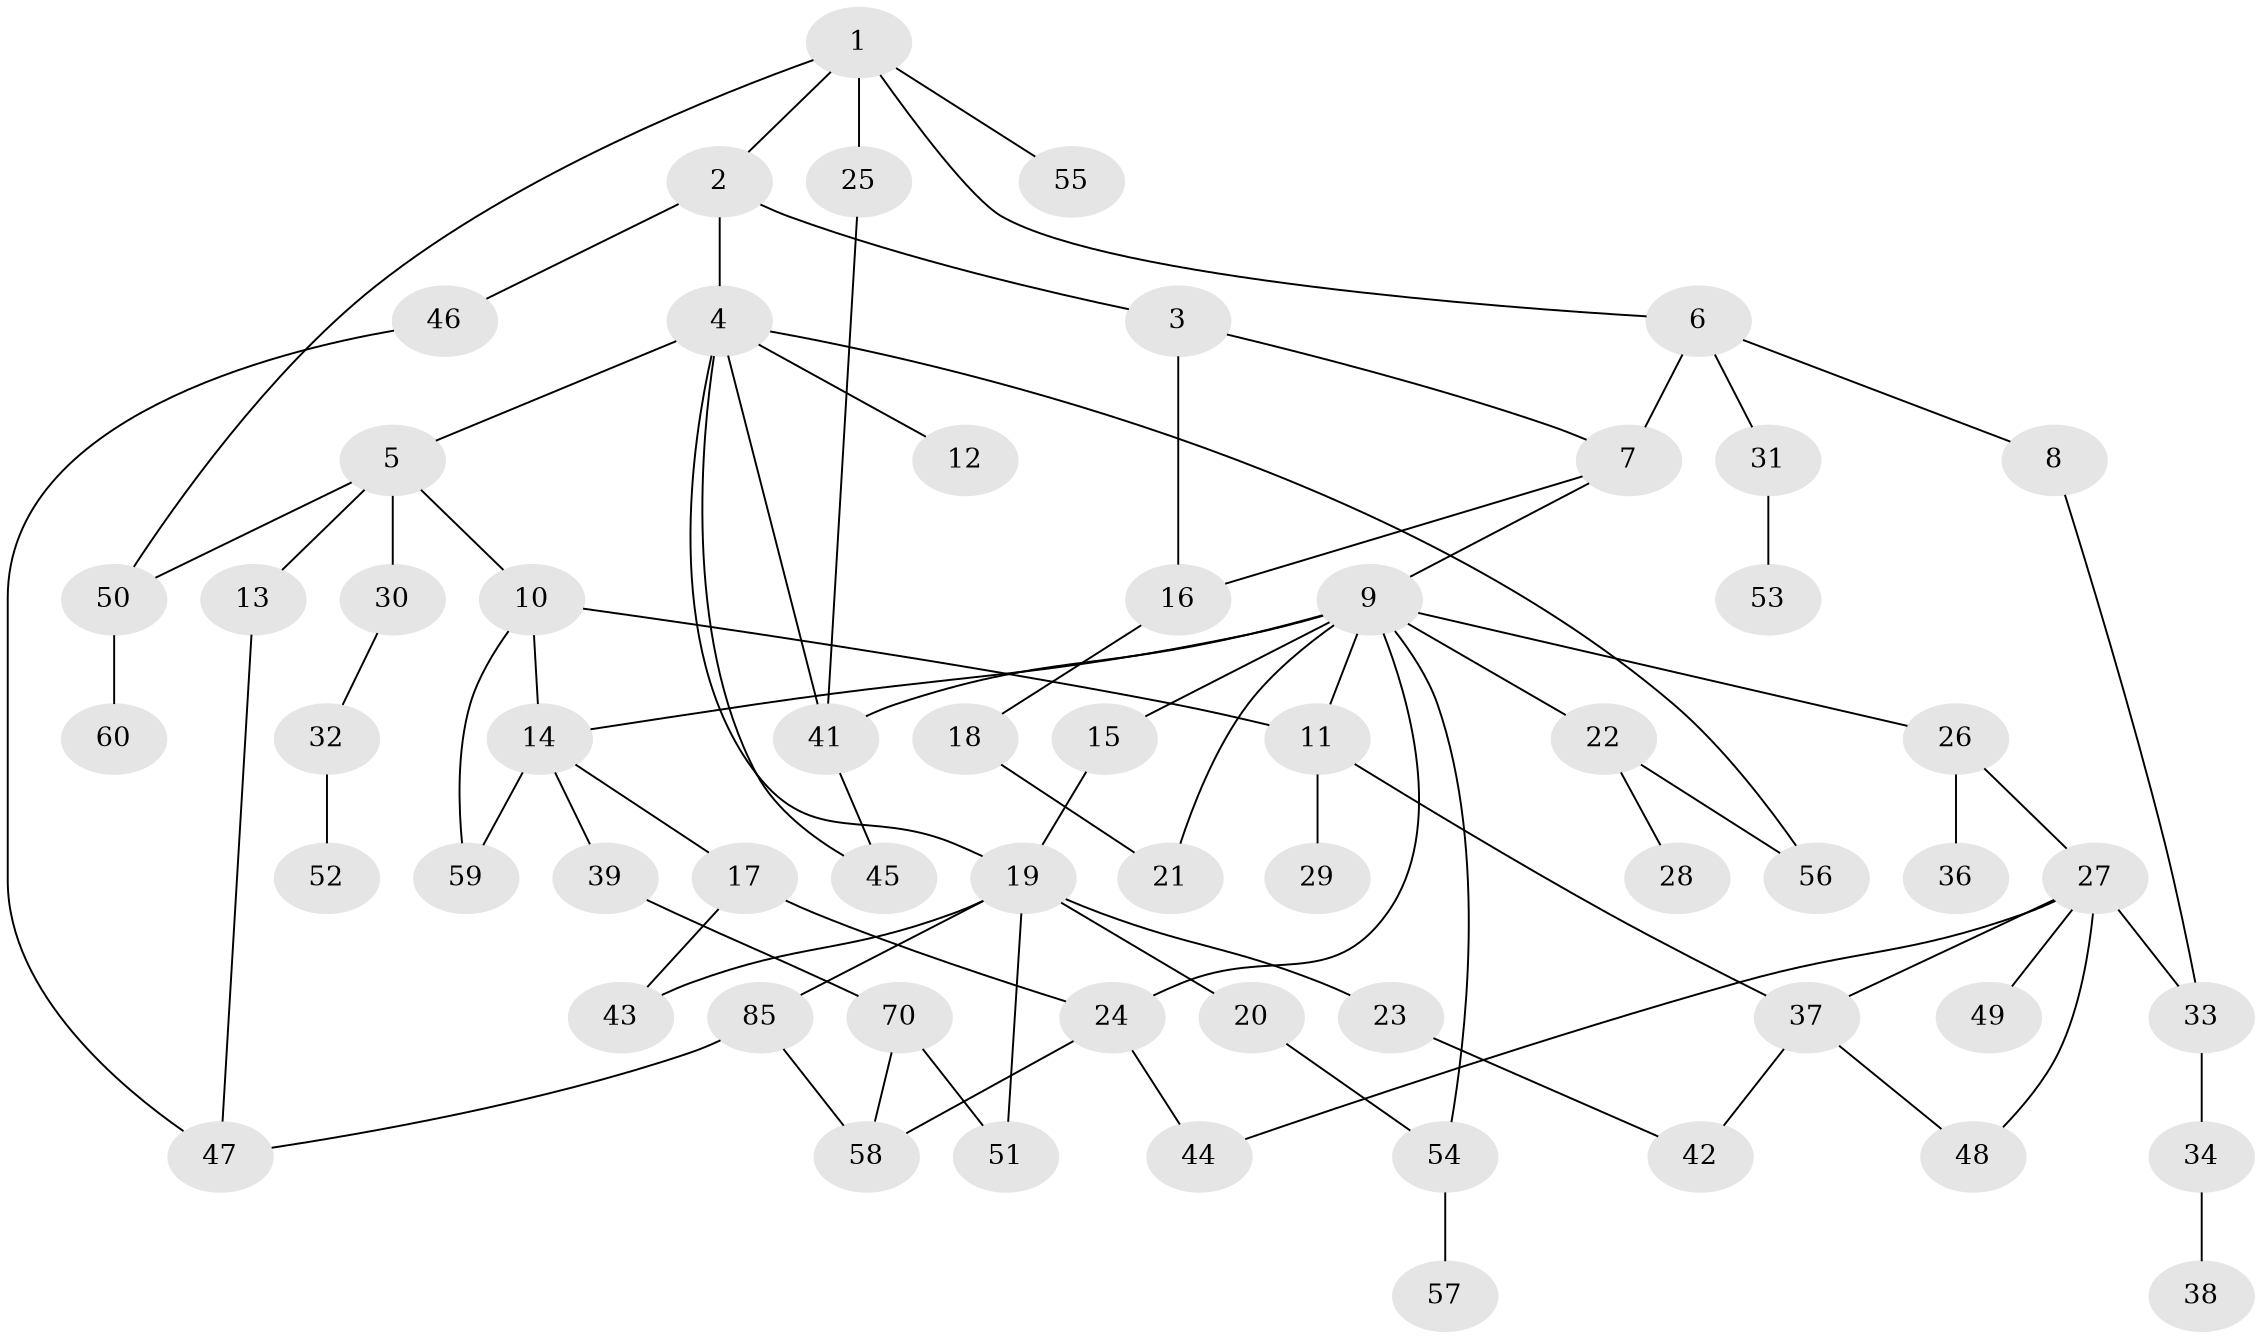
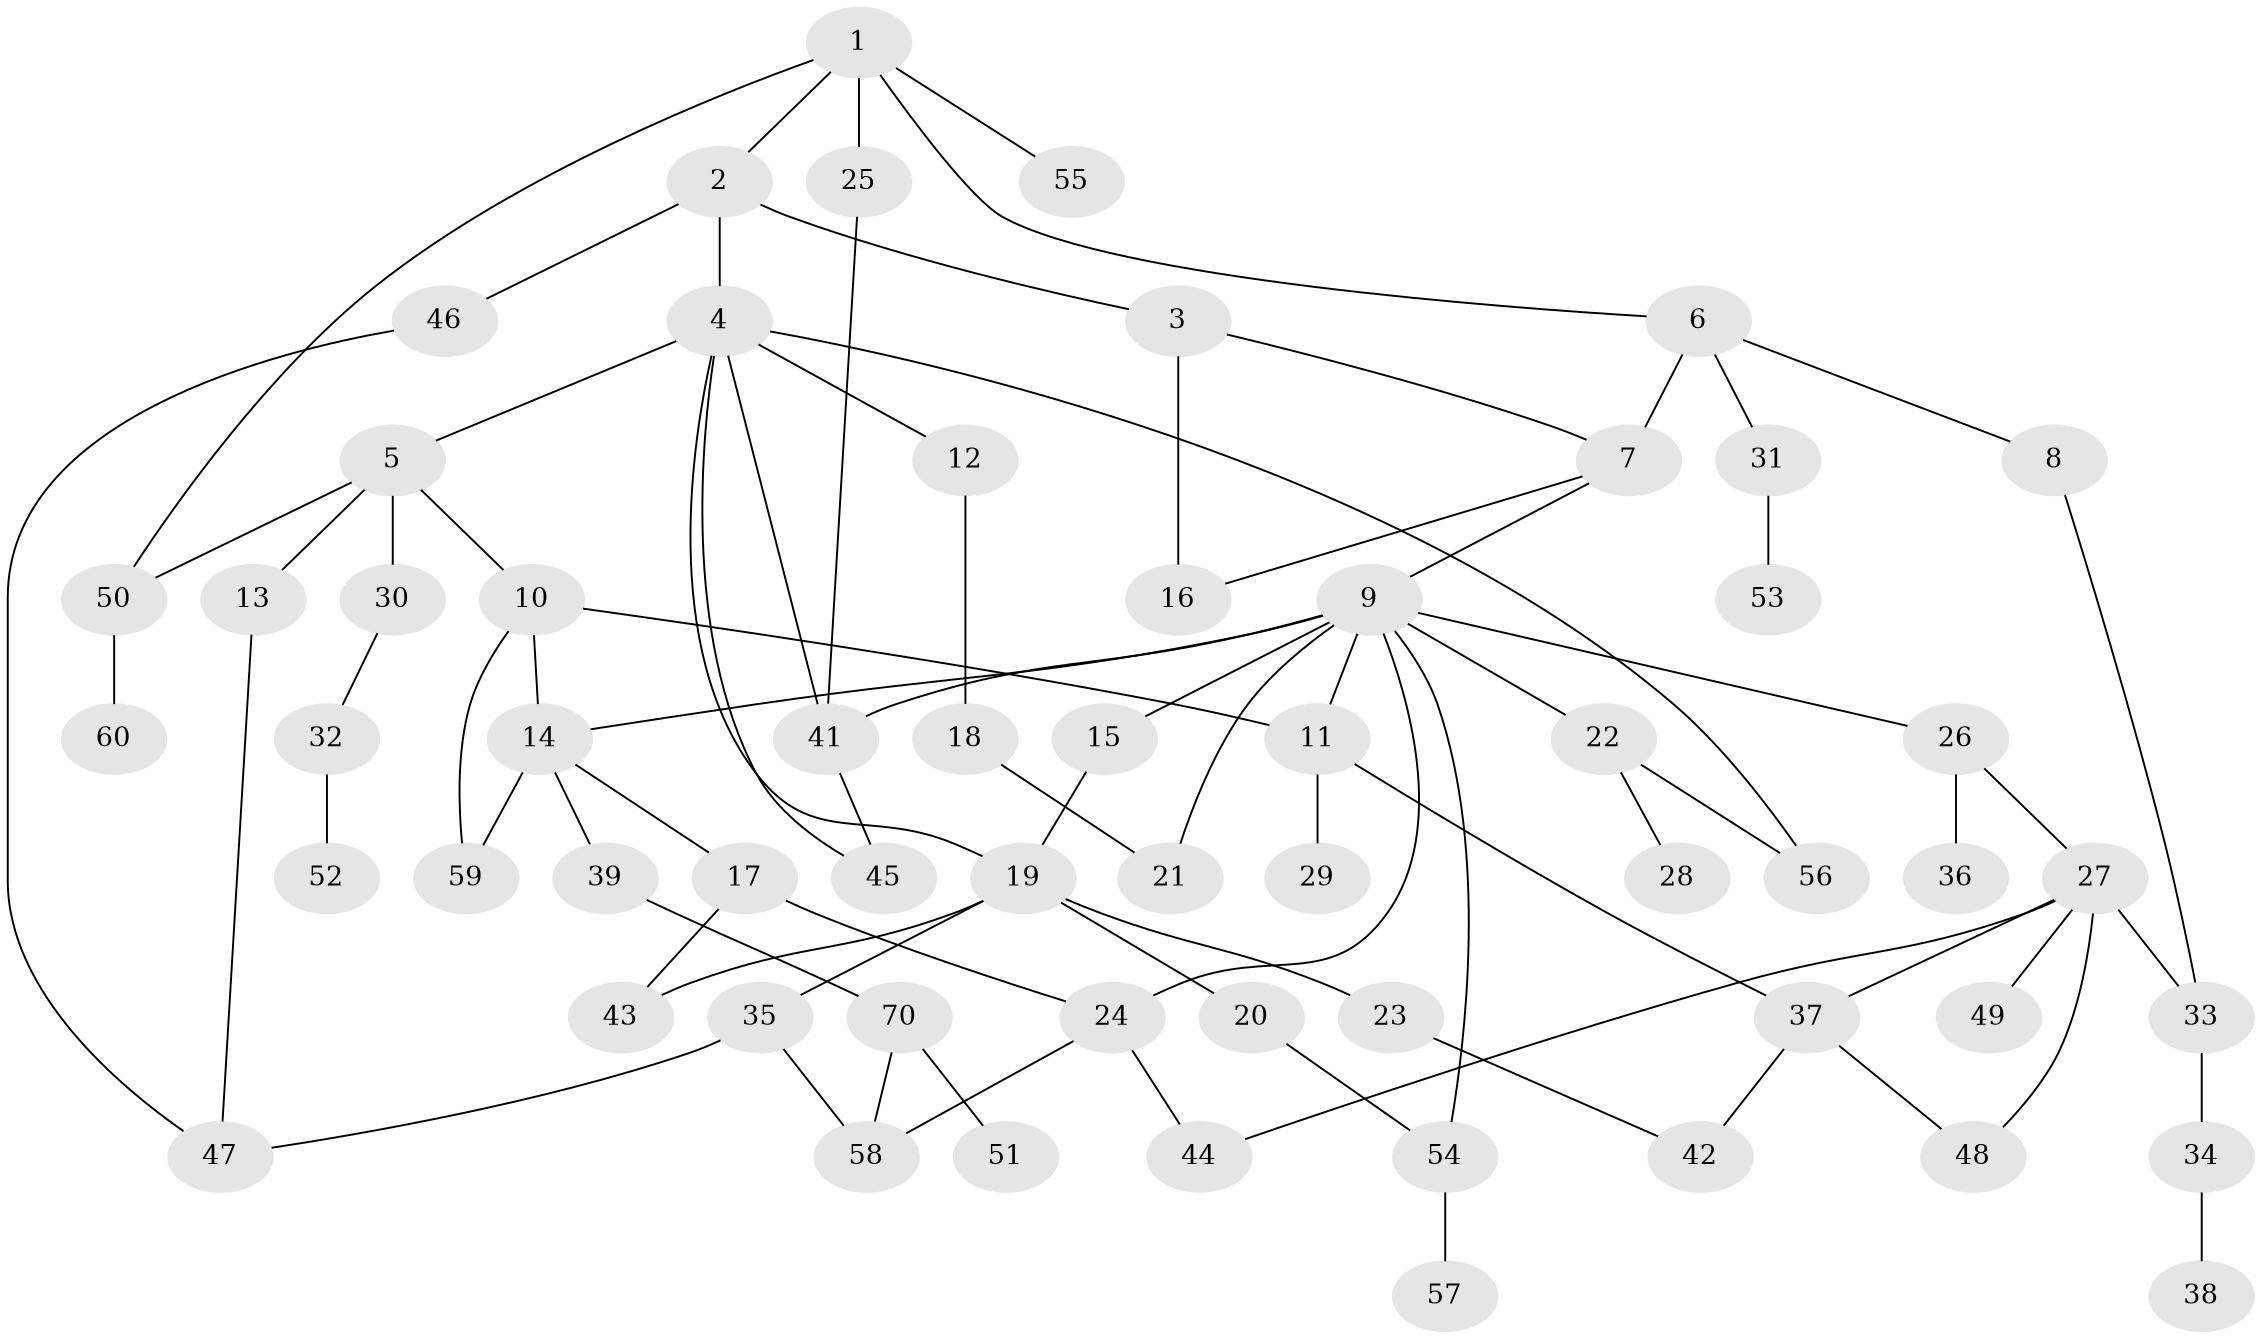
(1106, 647) -> (965, 600)
(760, 1018) -> (760, 1018)
(1015, 1018) -> none
